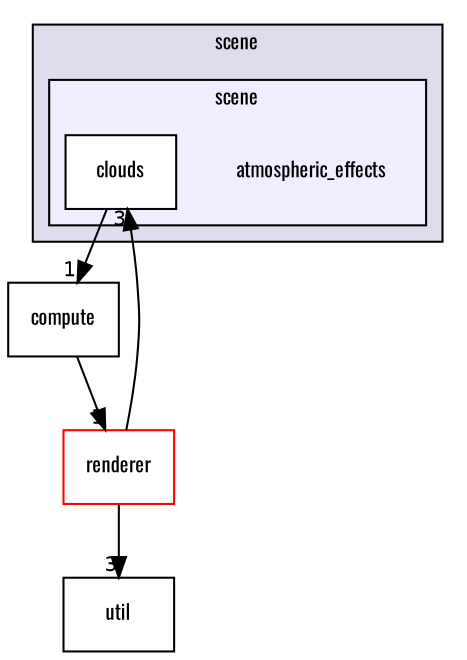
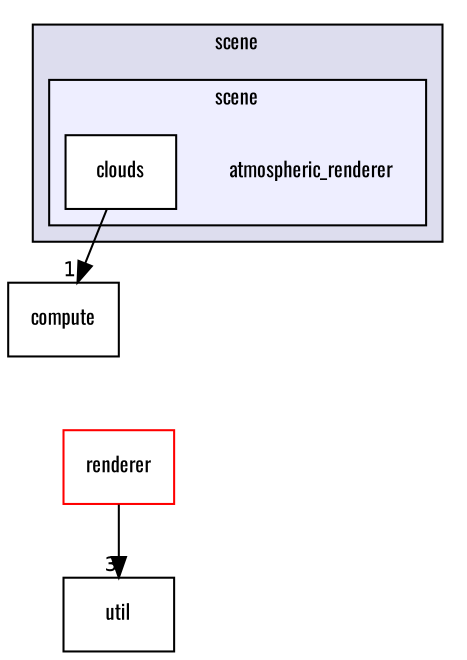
(311, 172) -> (311, 172)
(139, 330) -> none
(88, 384) -> none
